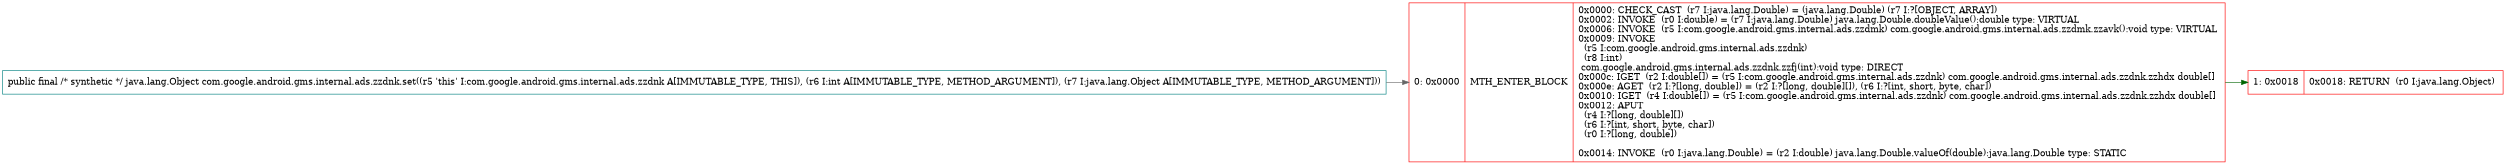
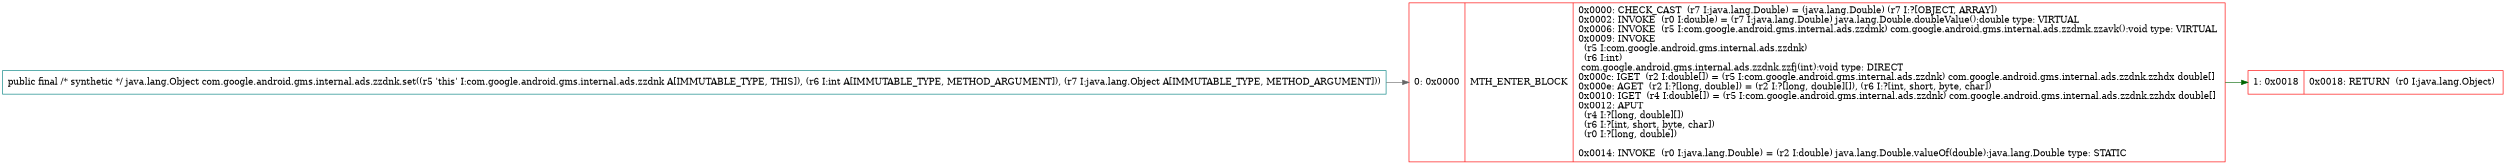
(1600, 58) -> (1600, 58)
